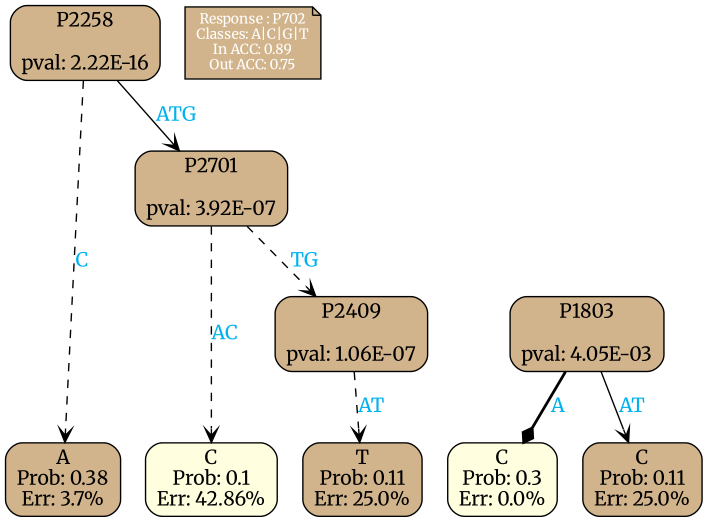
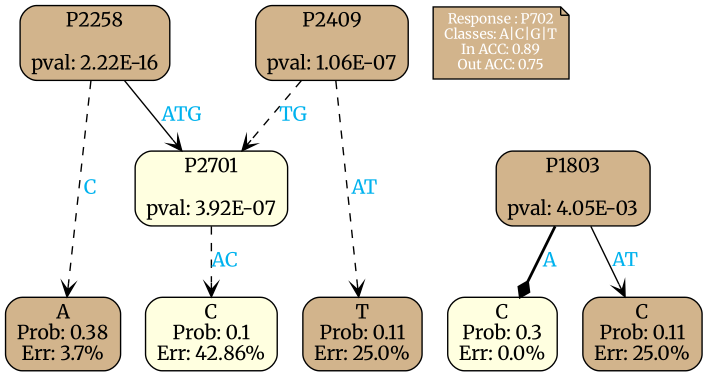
(211, 189) -> (211, 189)
(276, 256) -> (276, 110)
